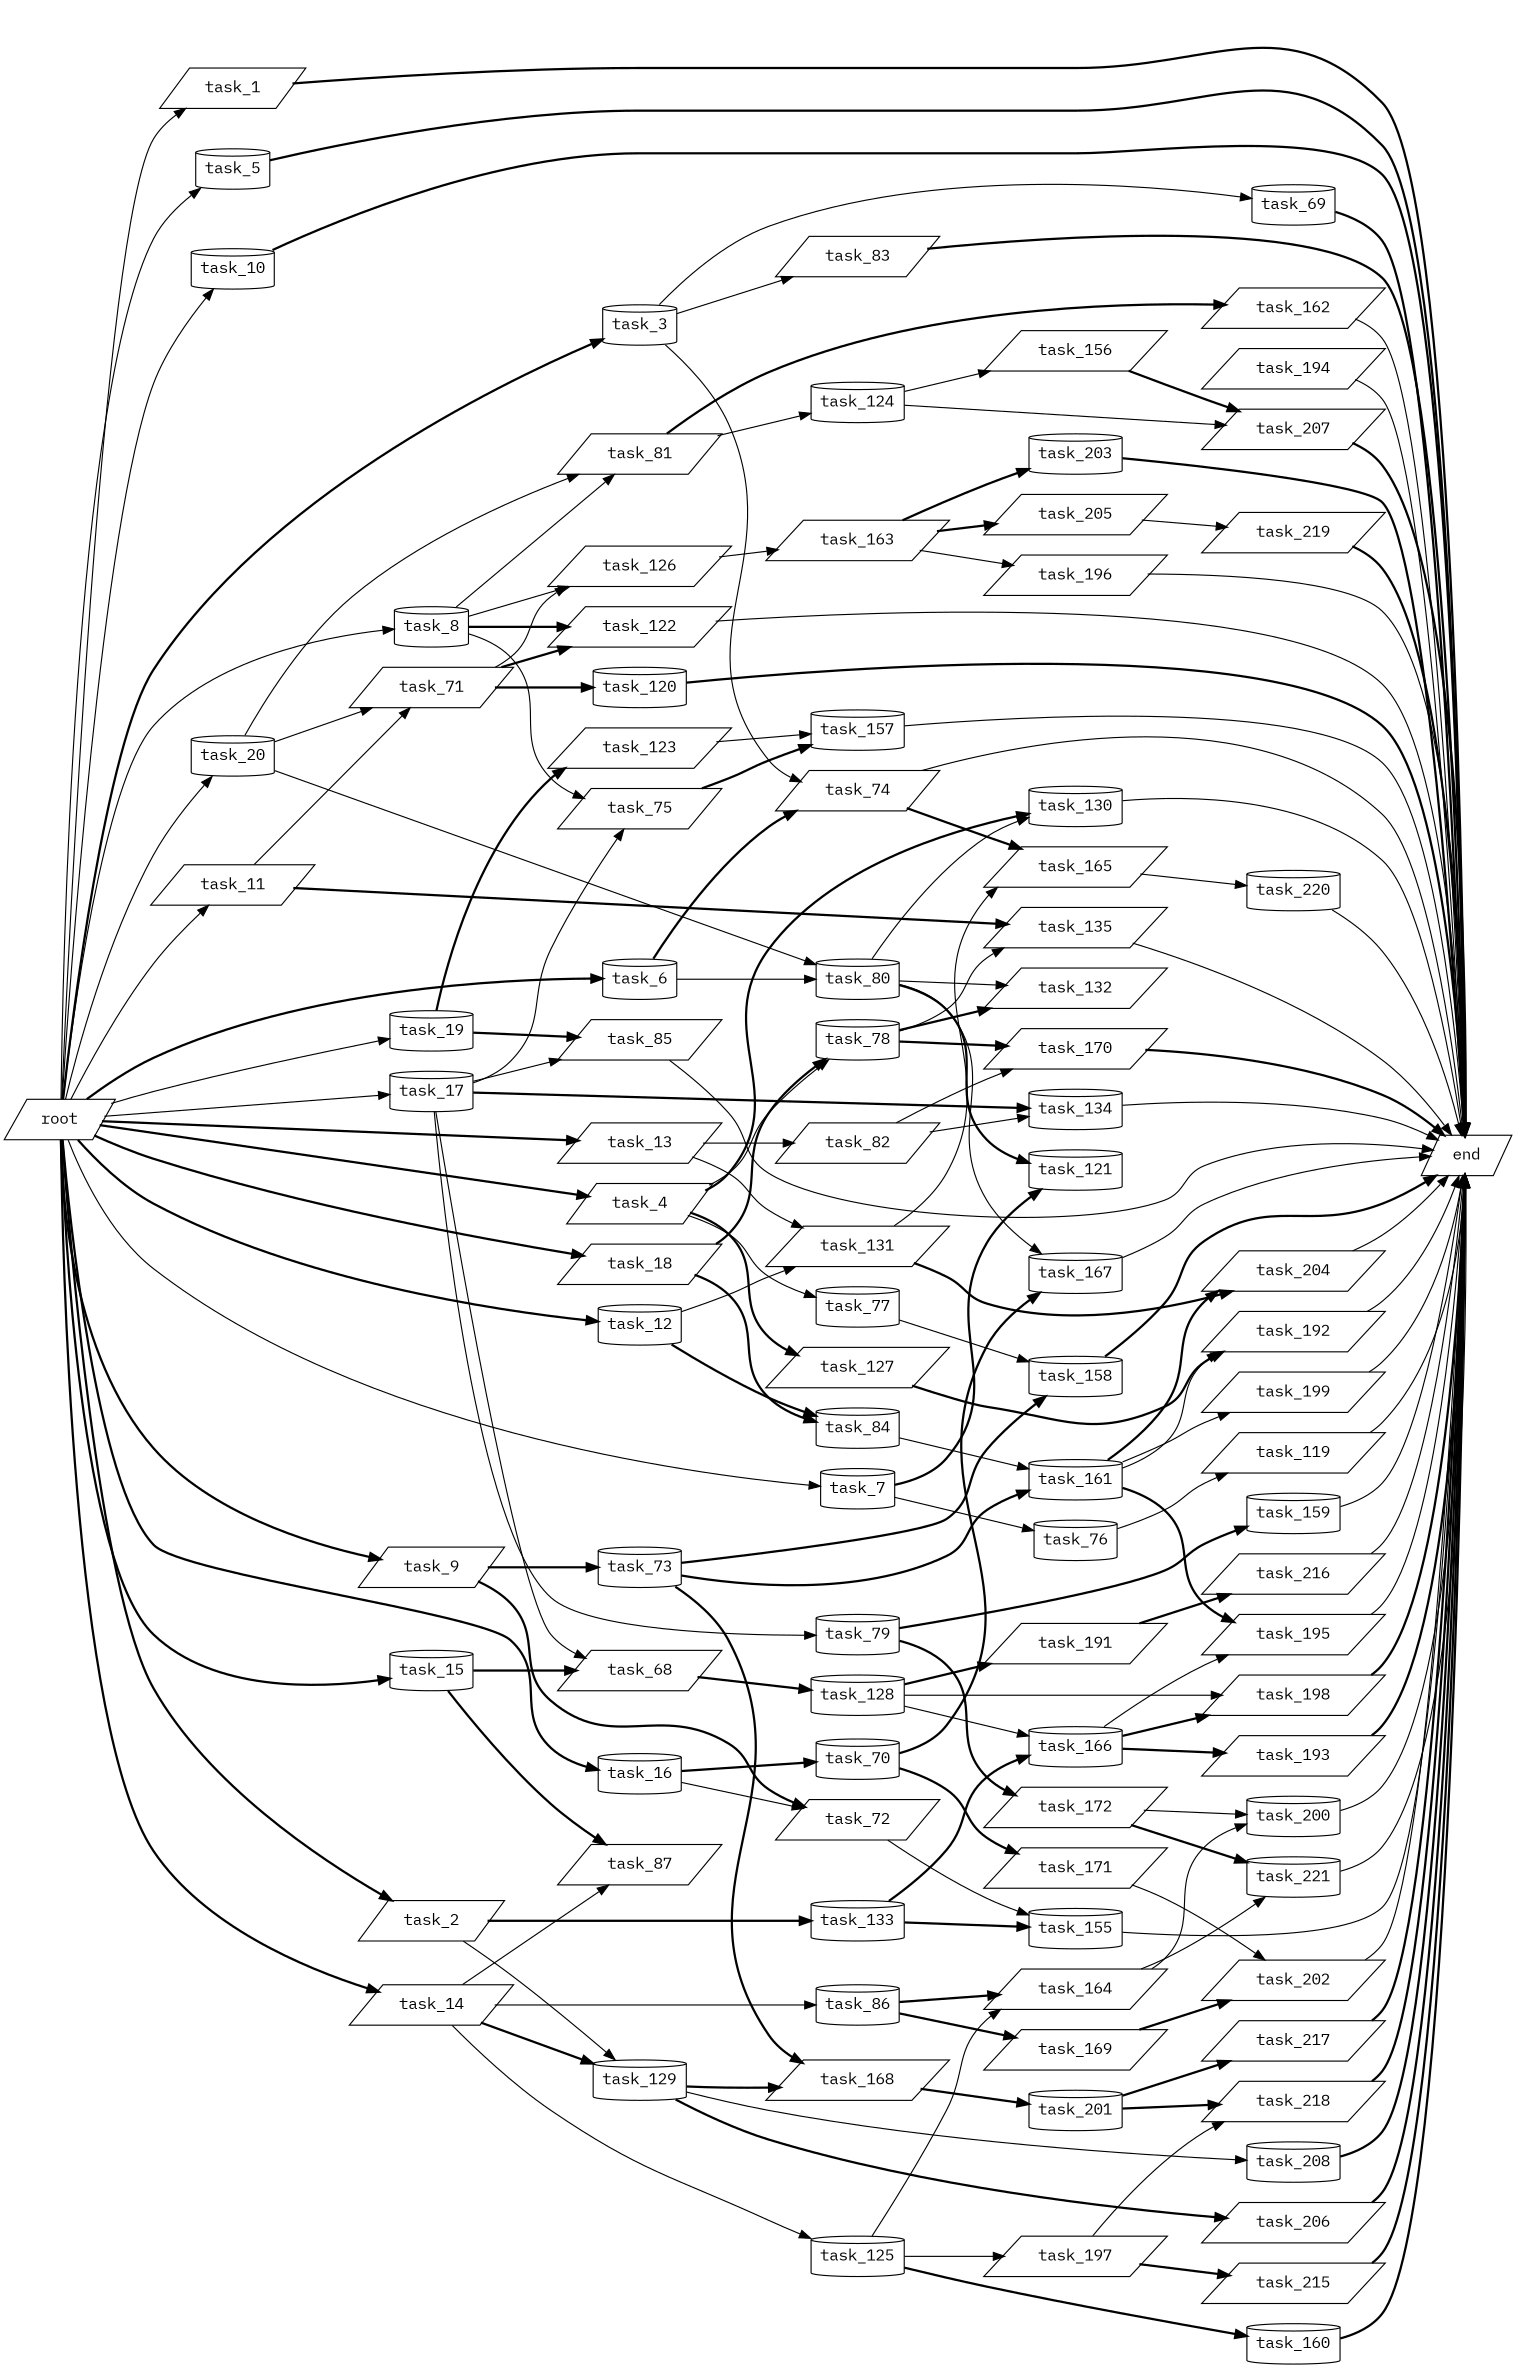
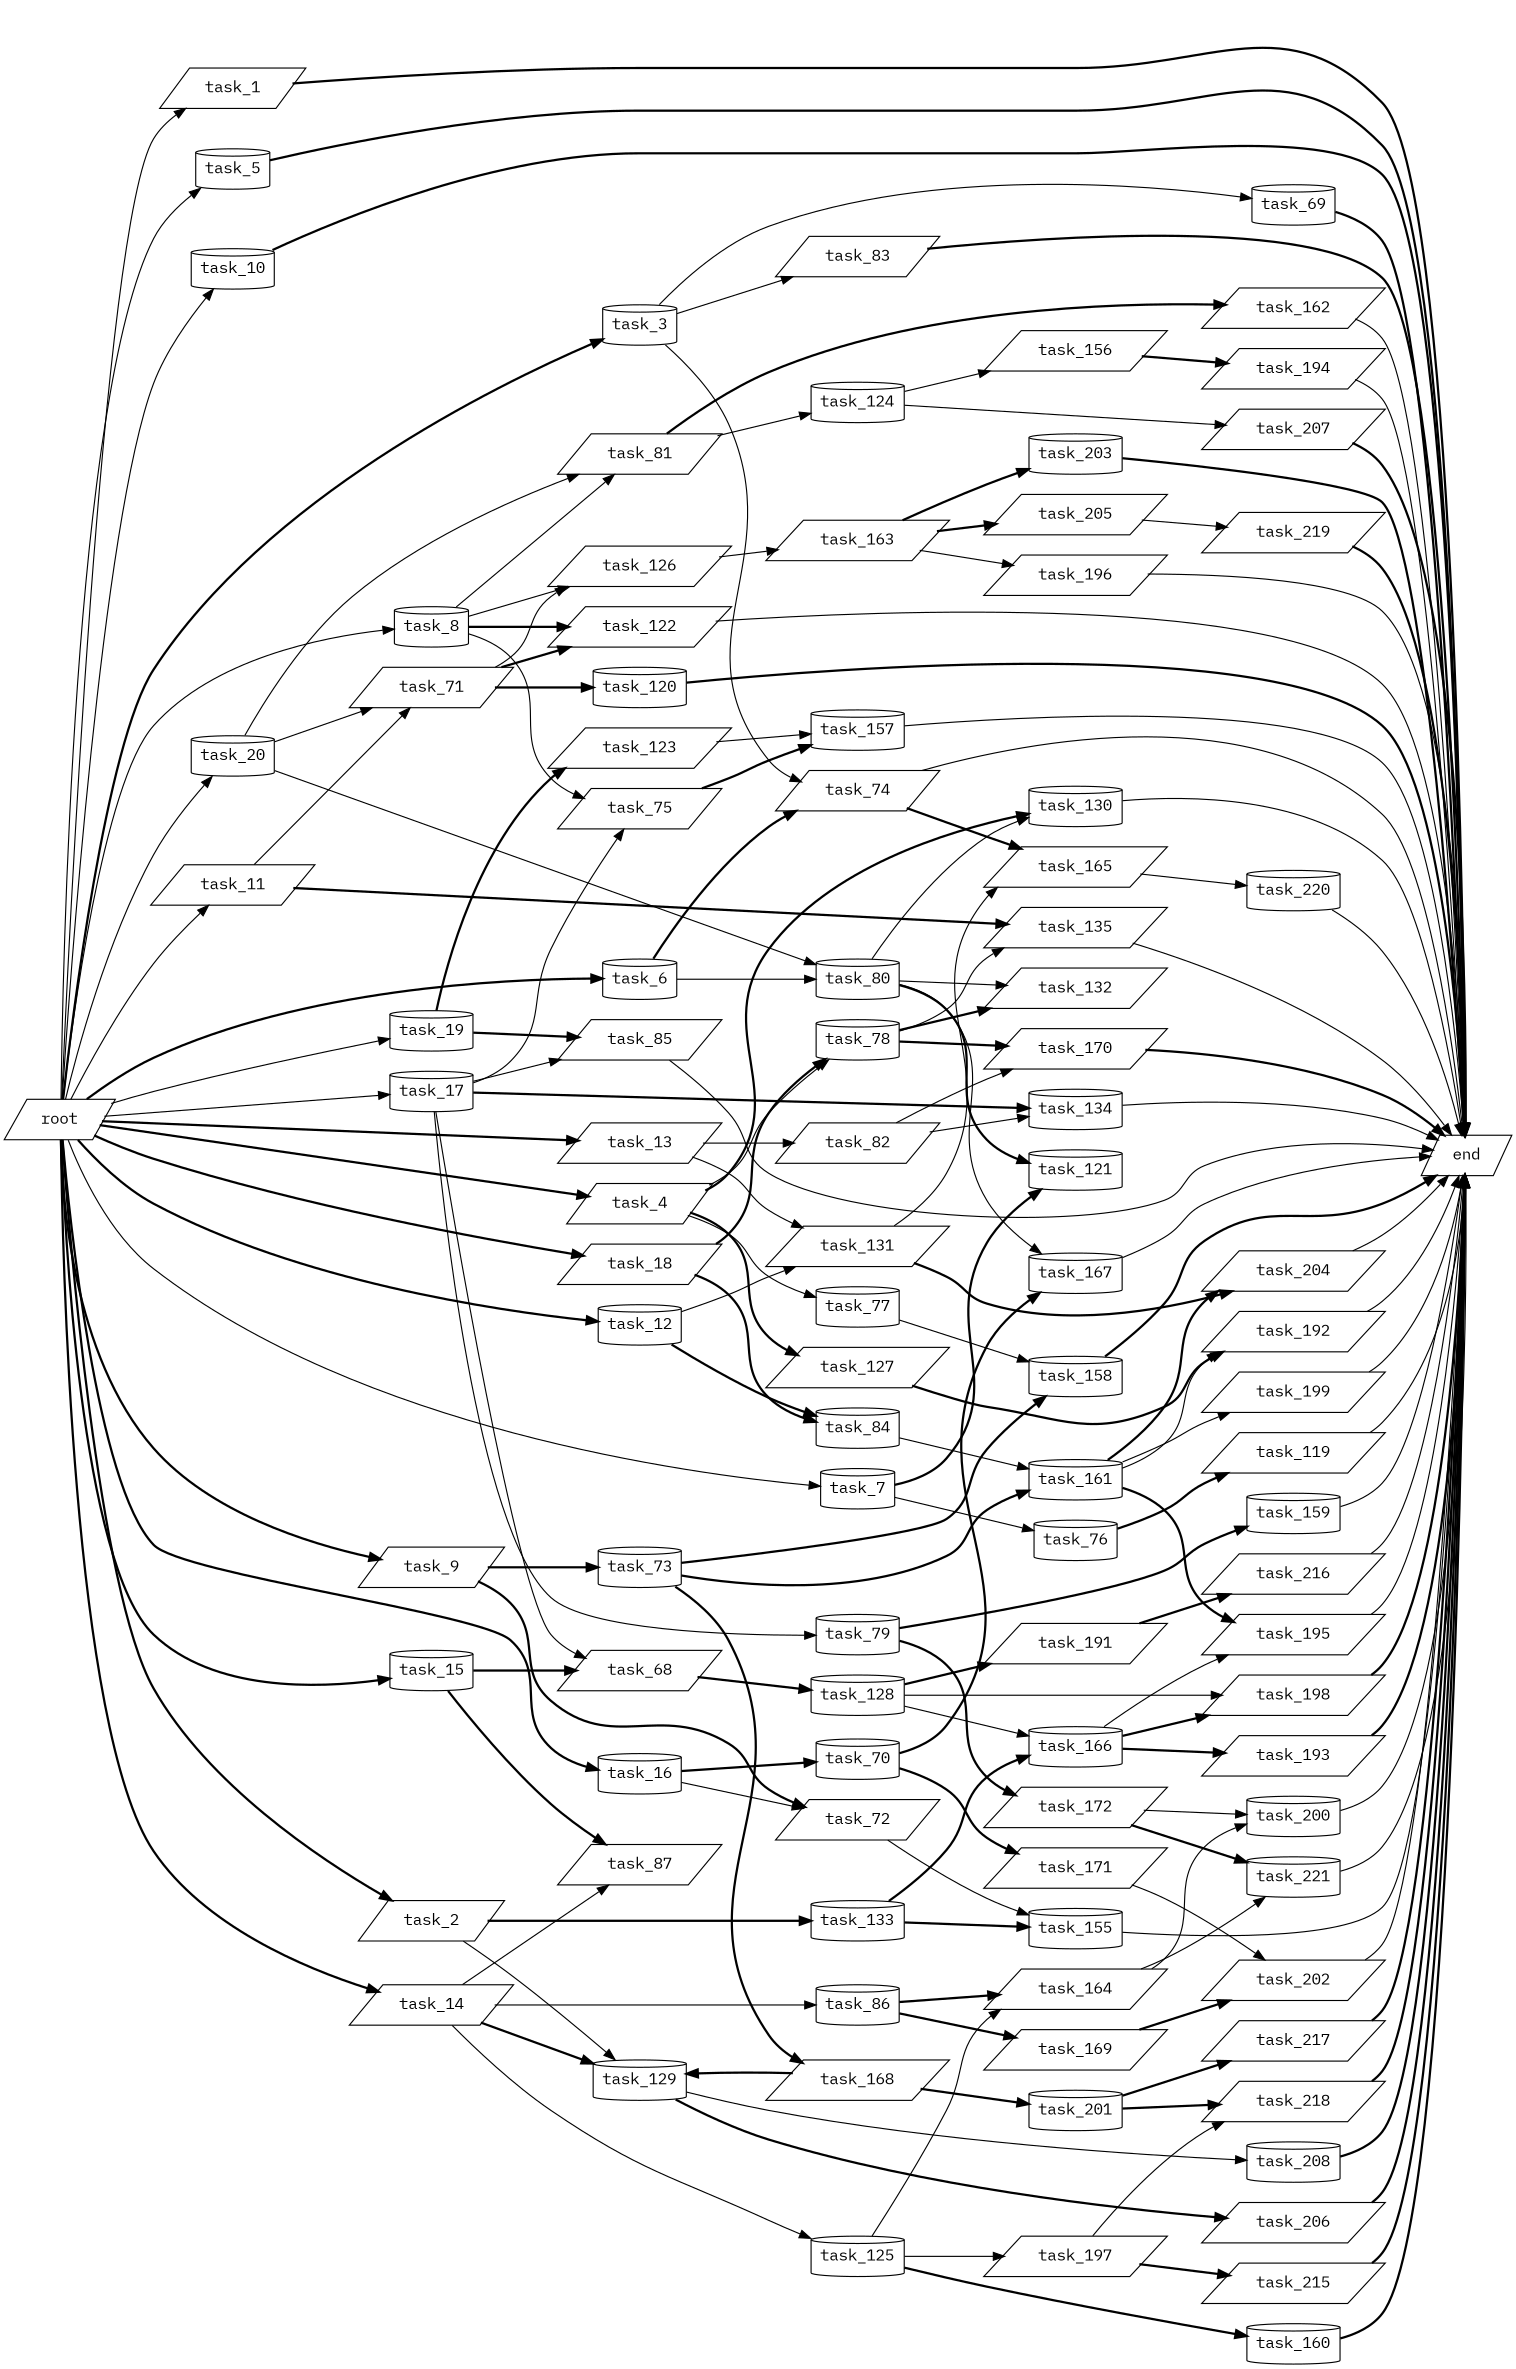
(1178, 389) -> (1179, 359)
(1172, 1506) -> (1172, 1506)
(728, 2088) -> (745, 2073)
